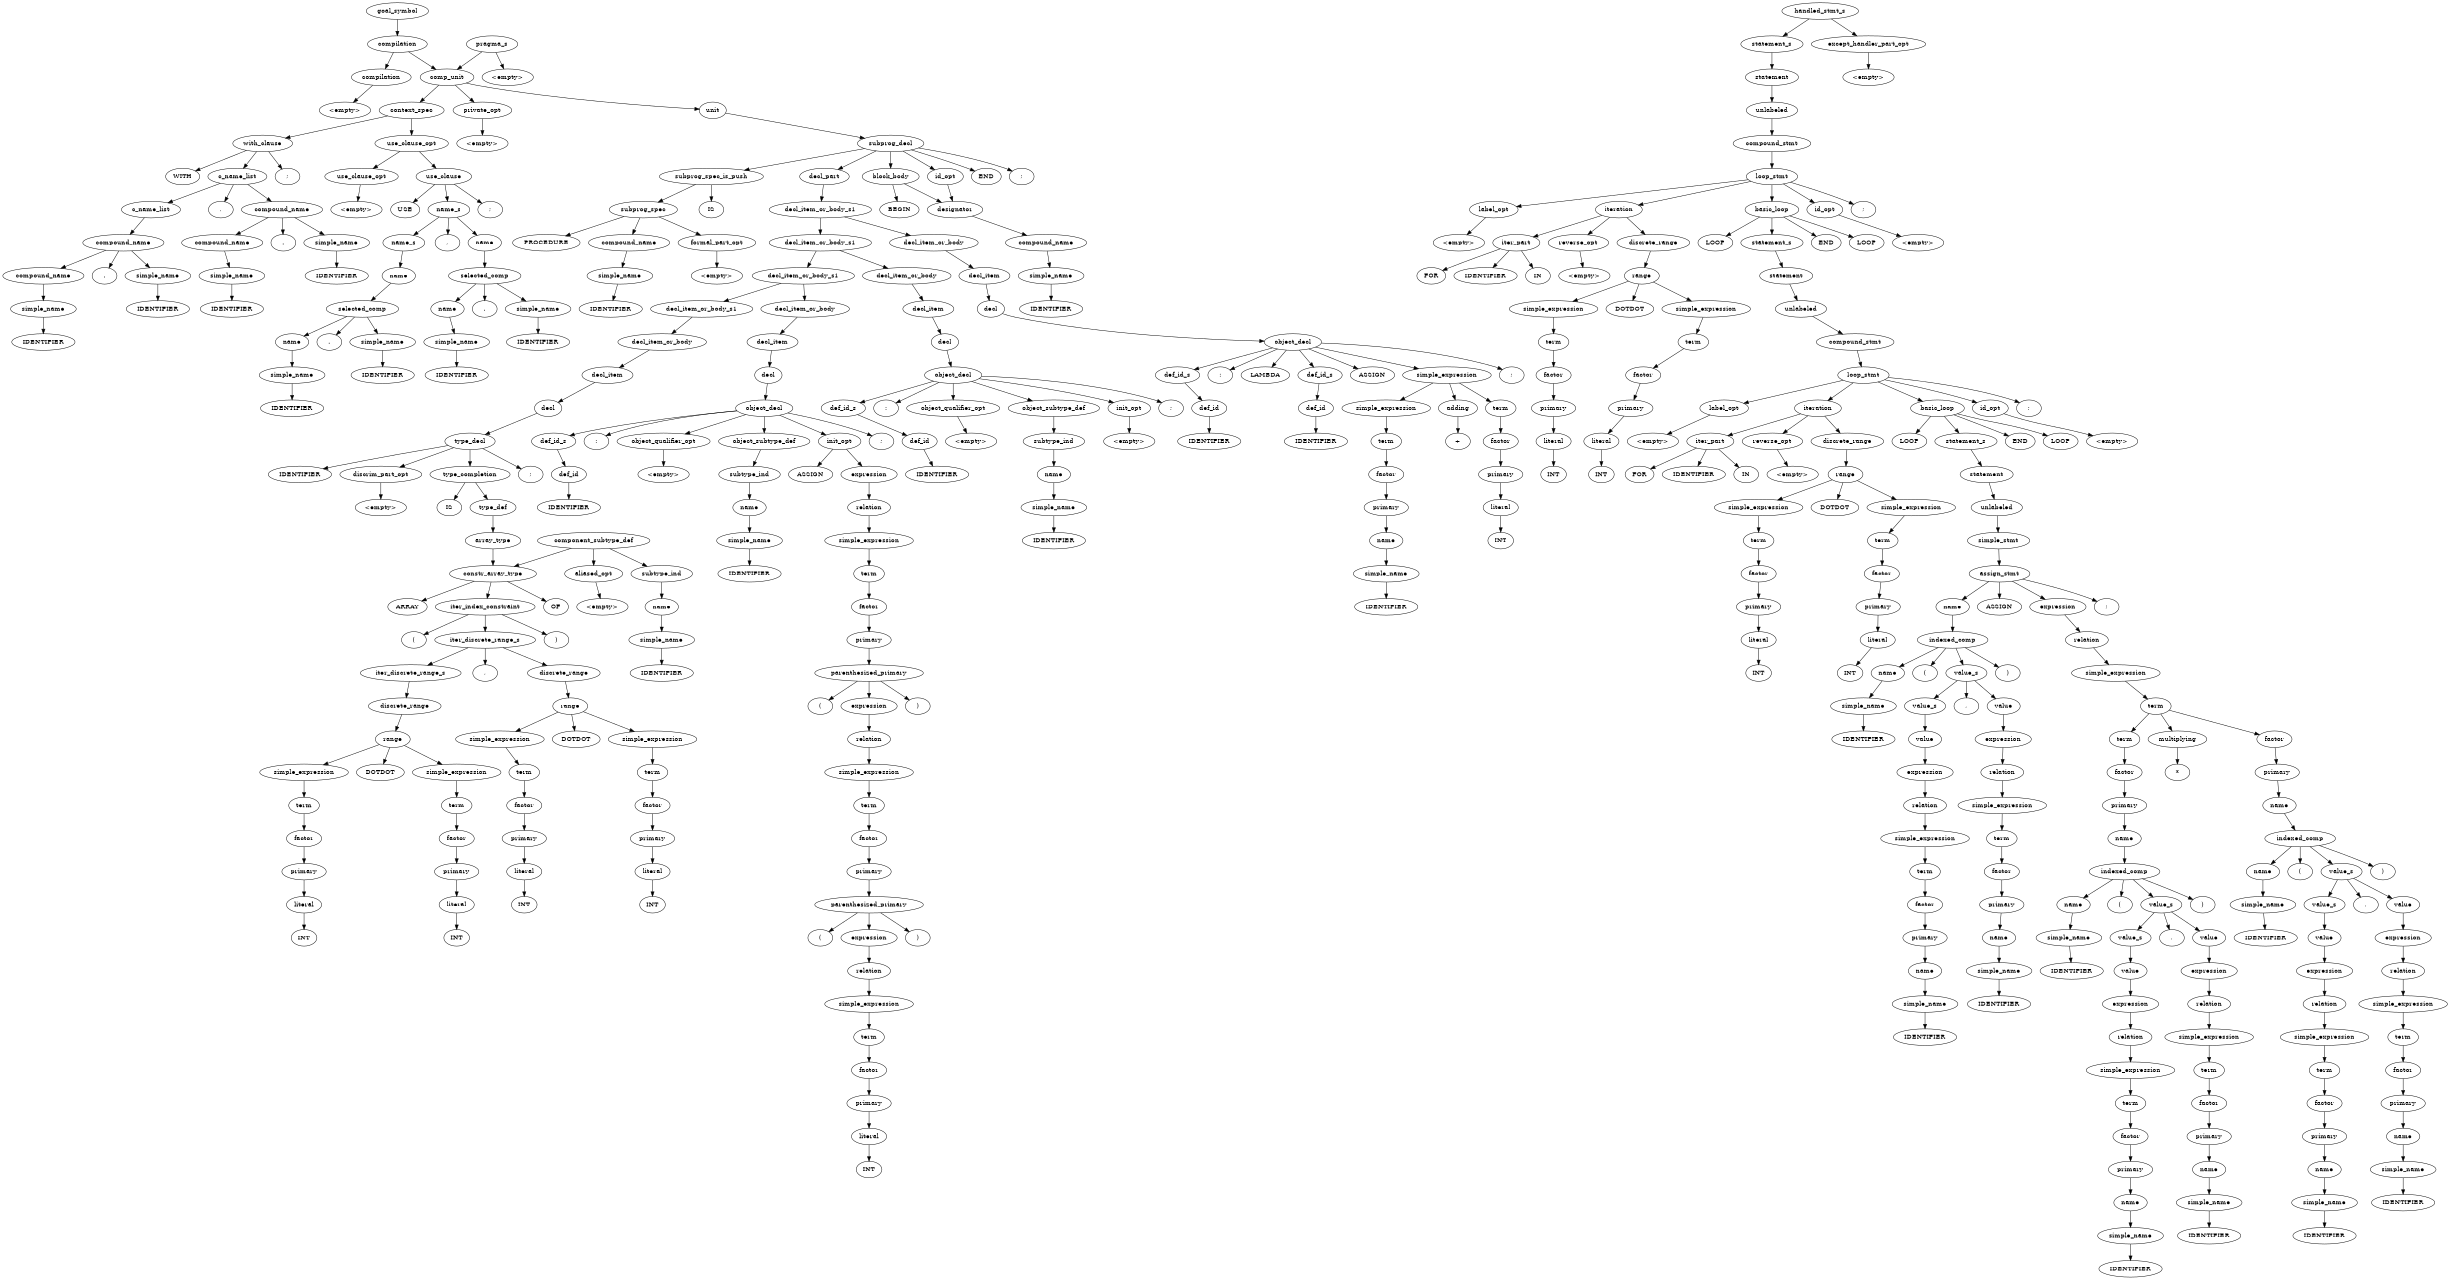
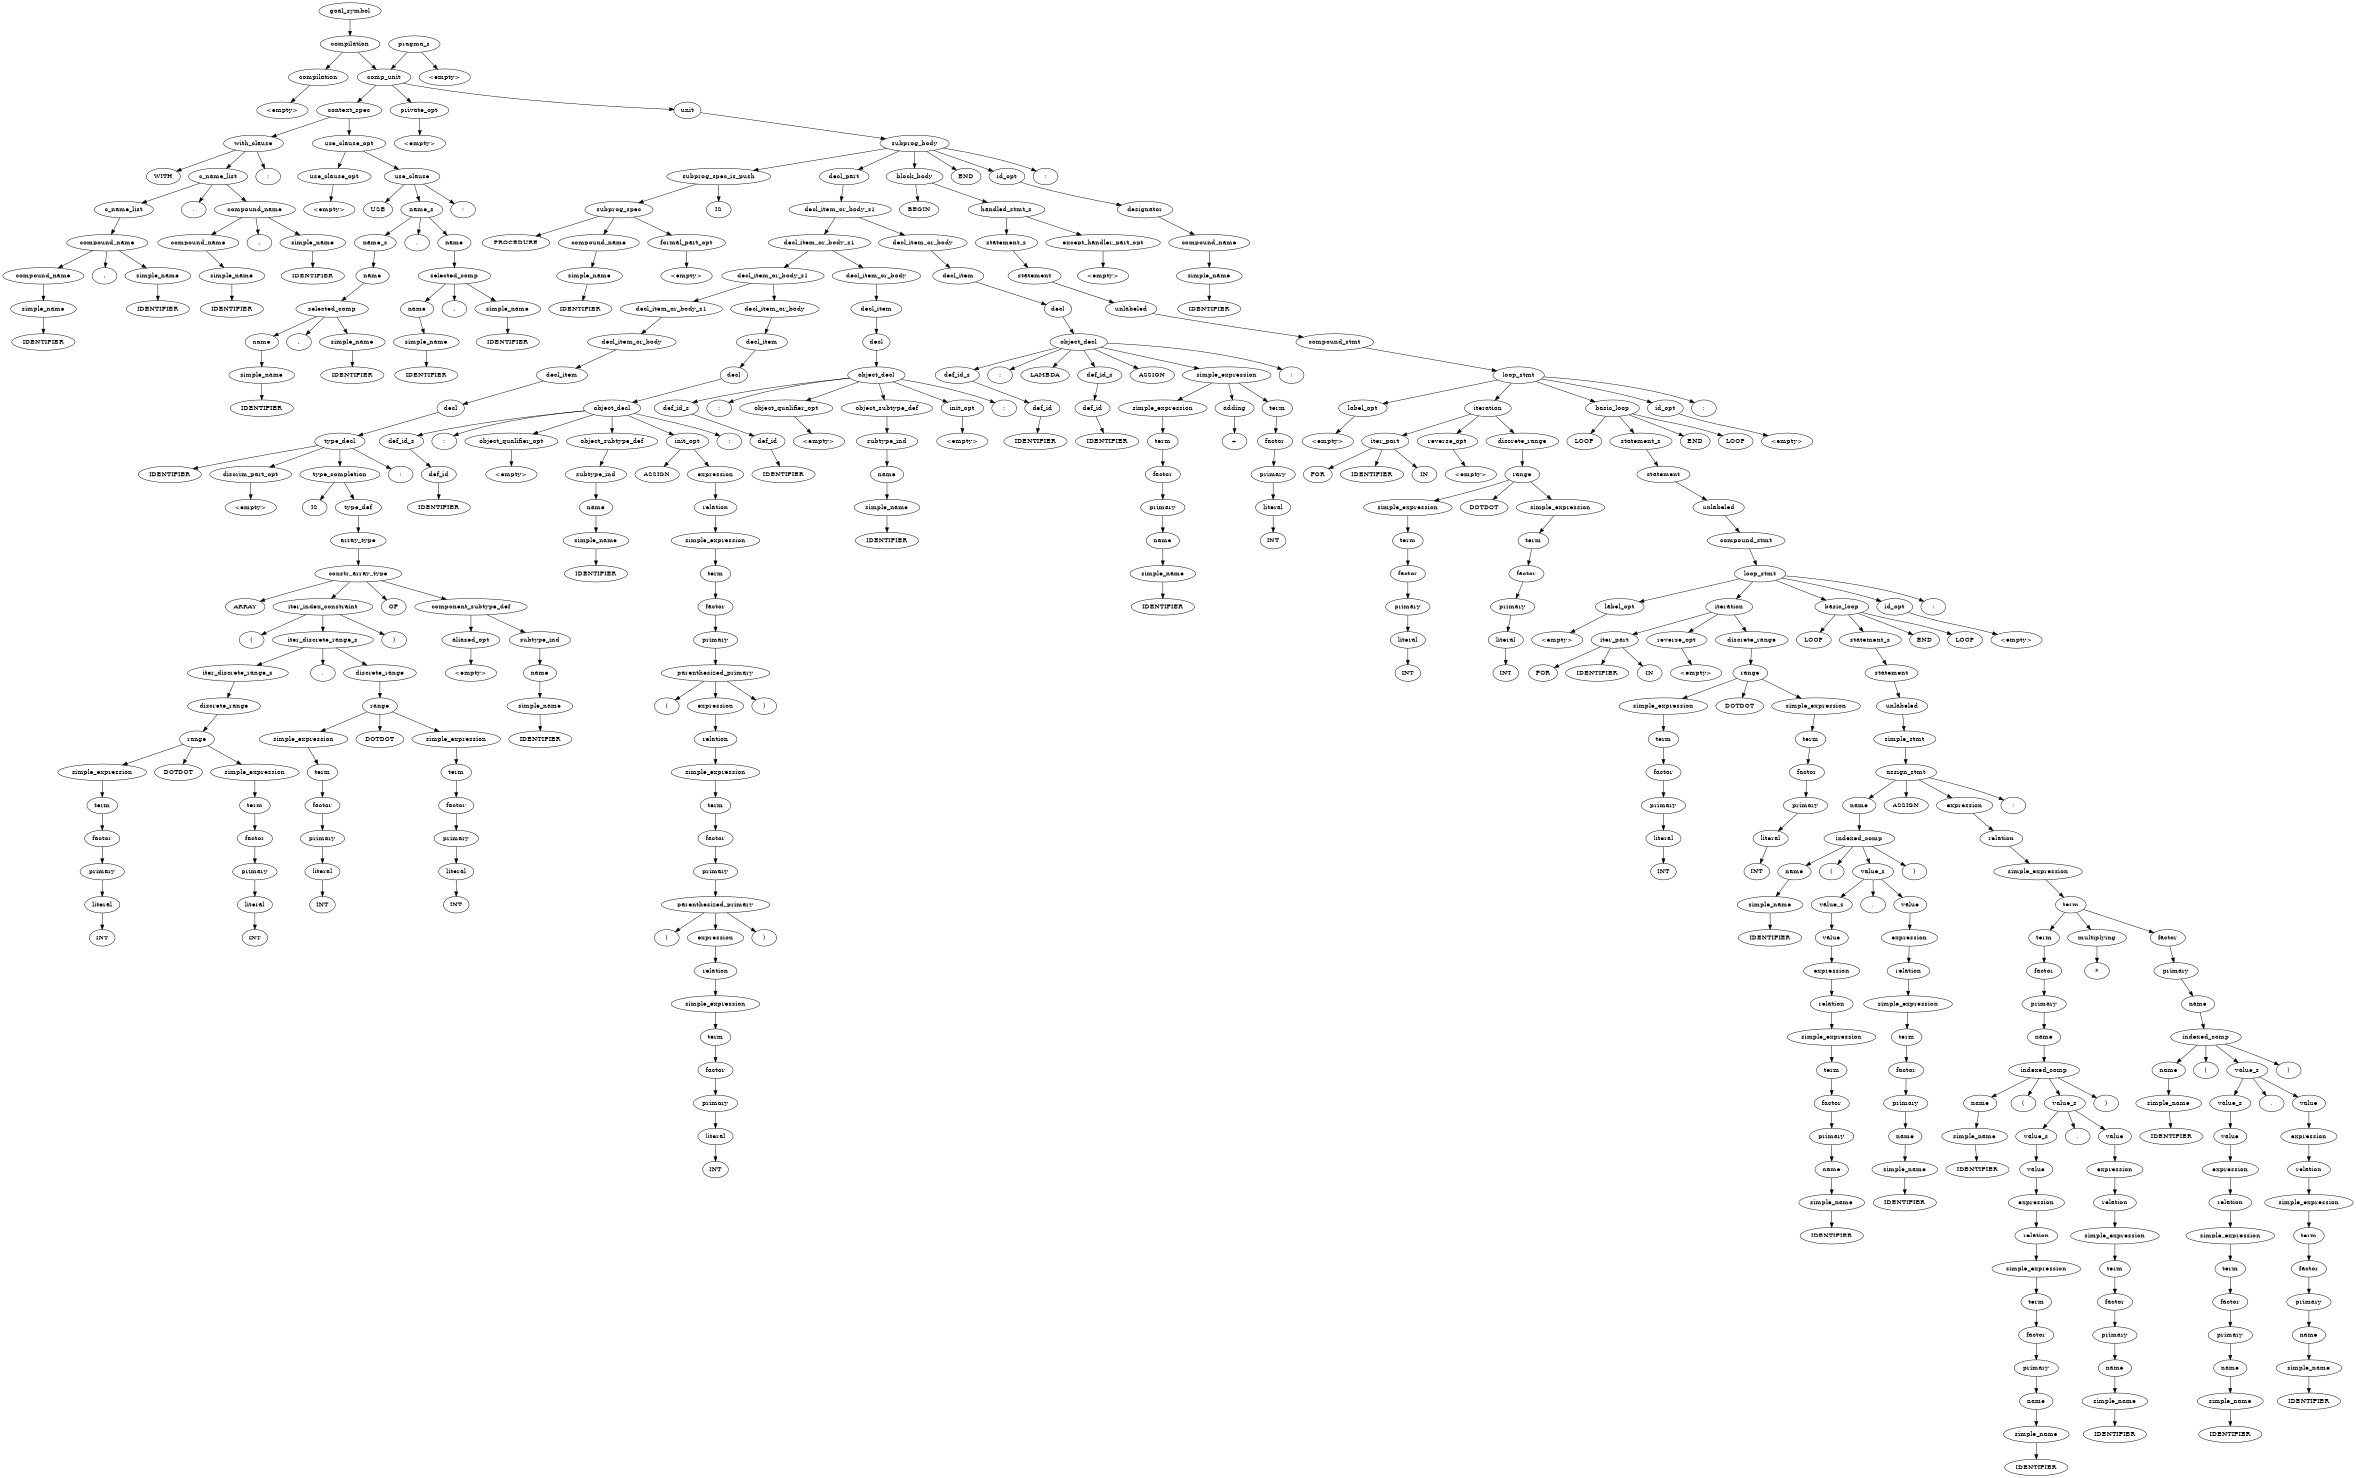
(891, 143) -> (915, 143)
(921, 192) -> (958, 192)
(545, 557) -> (412, 589)
